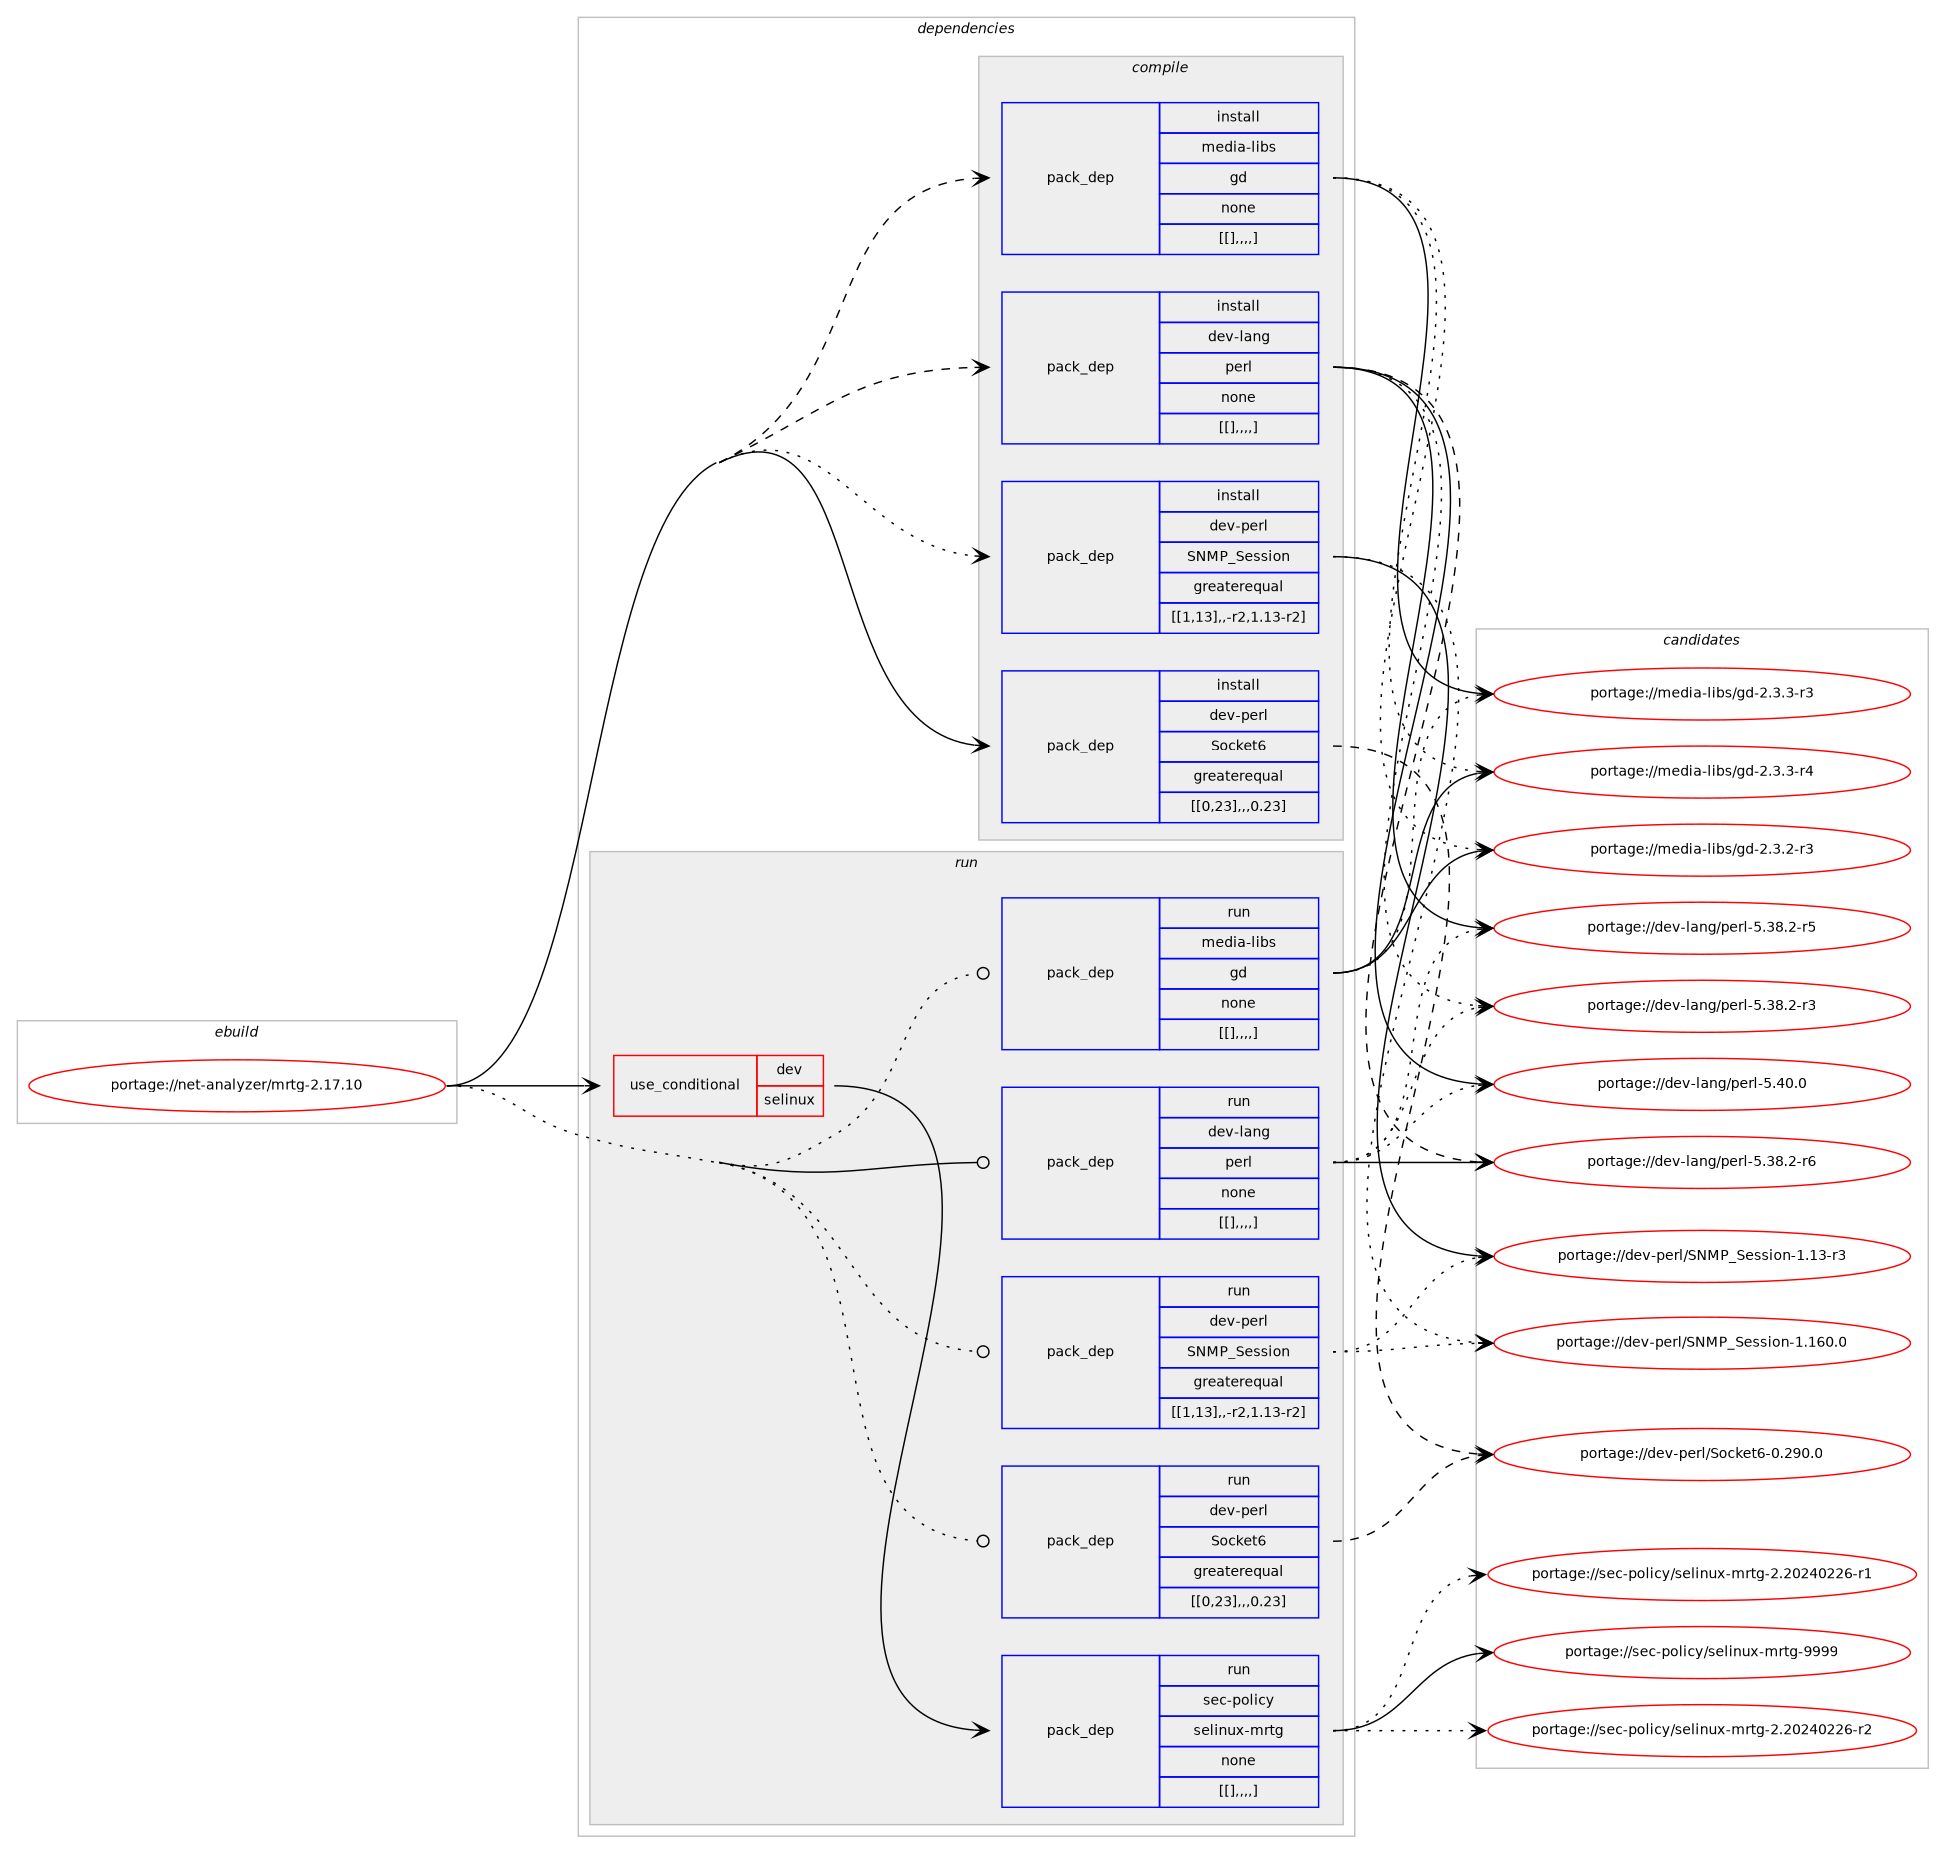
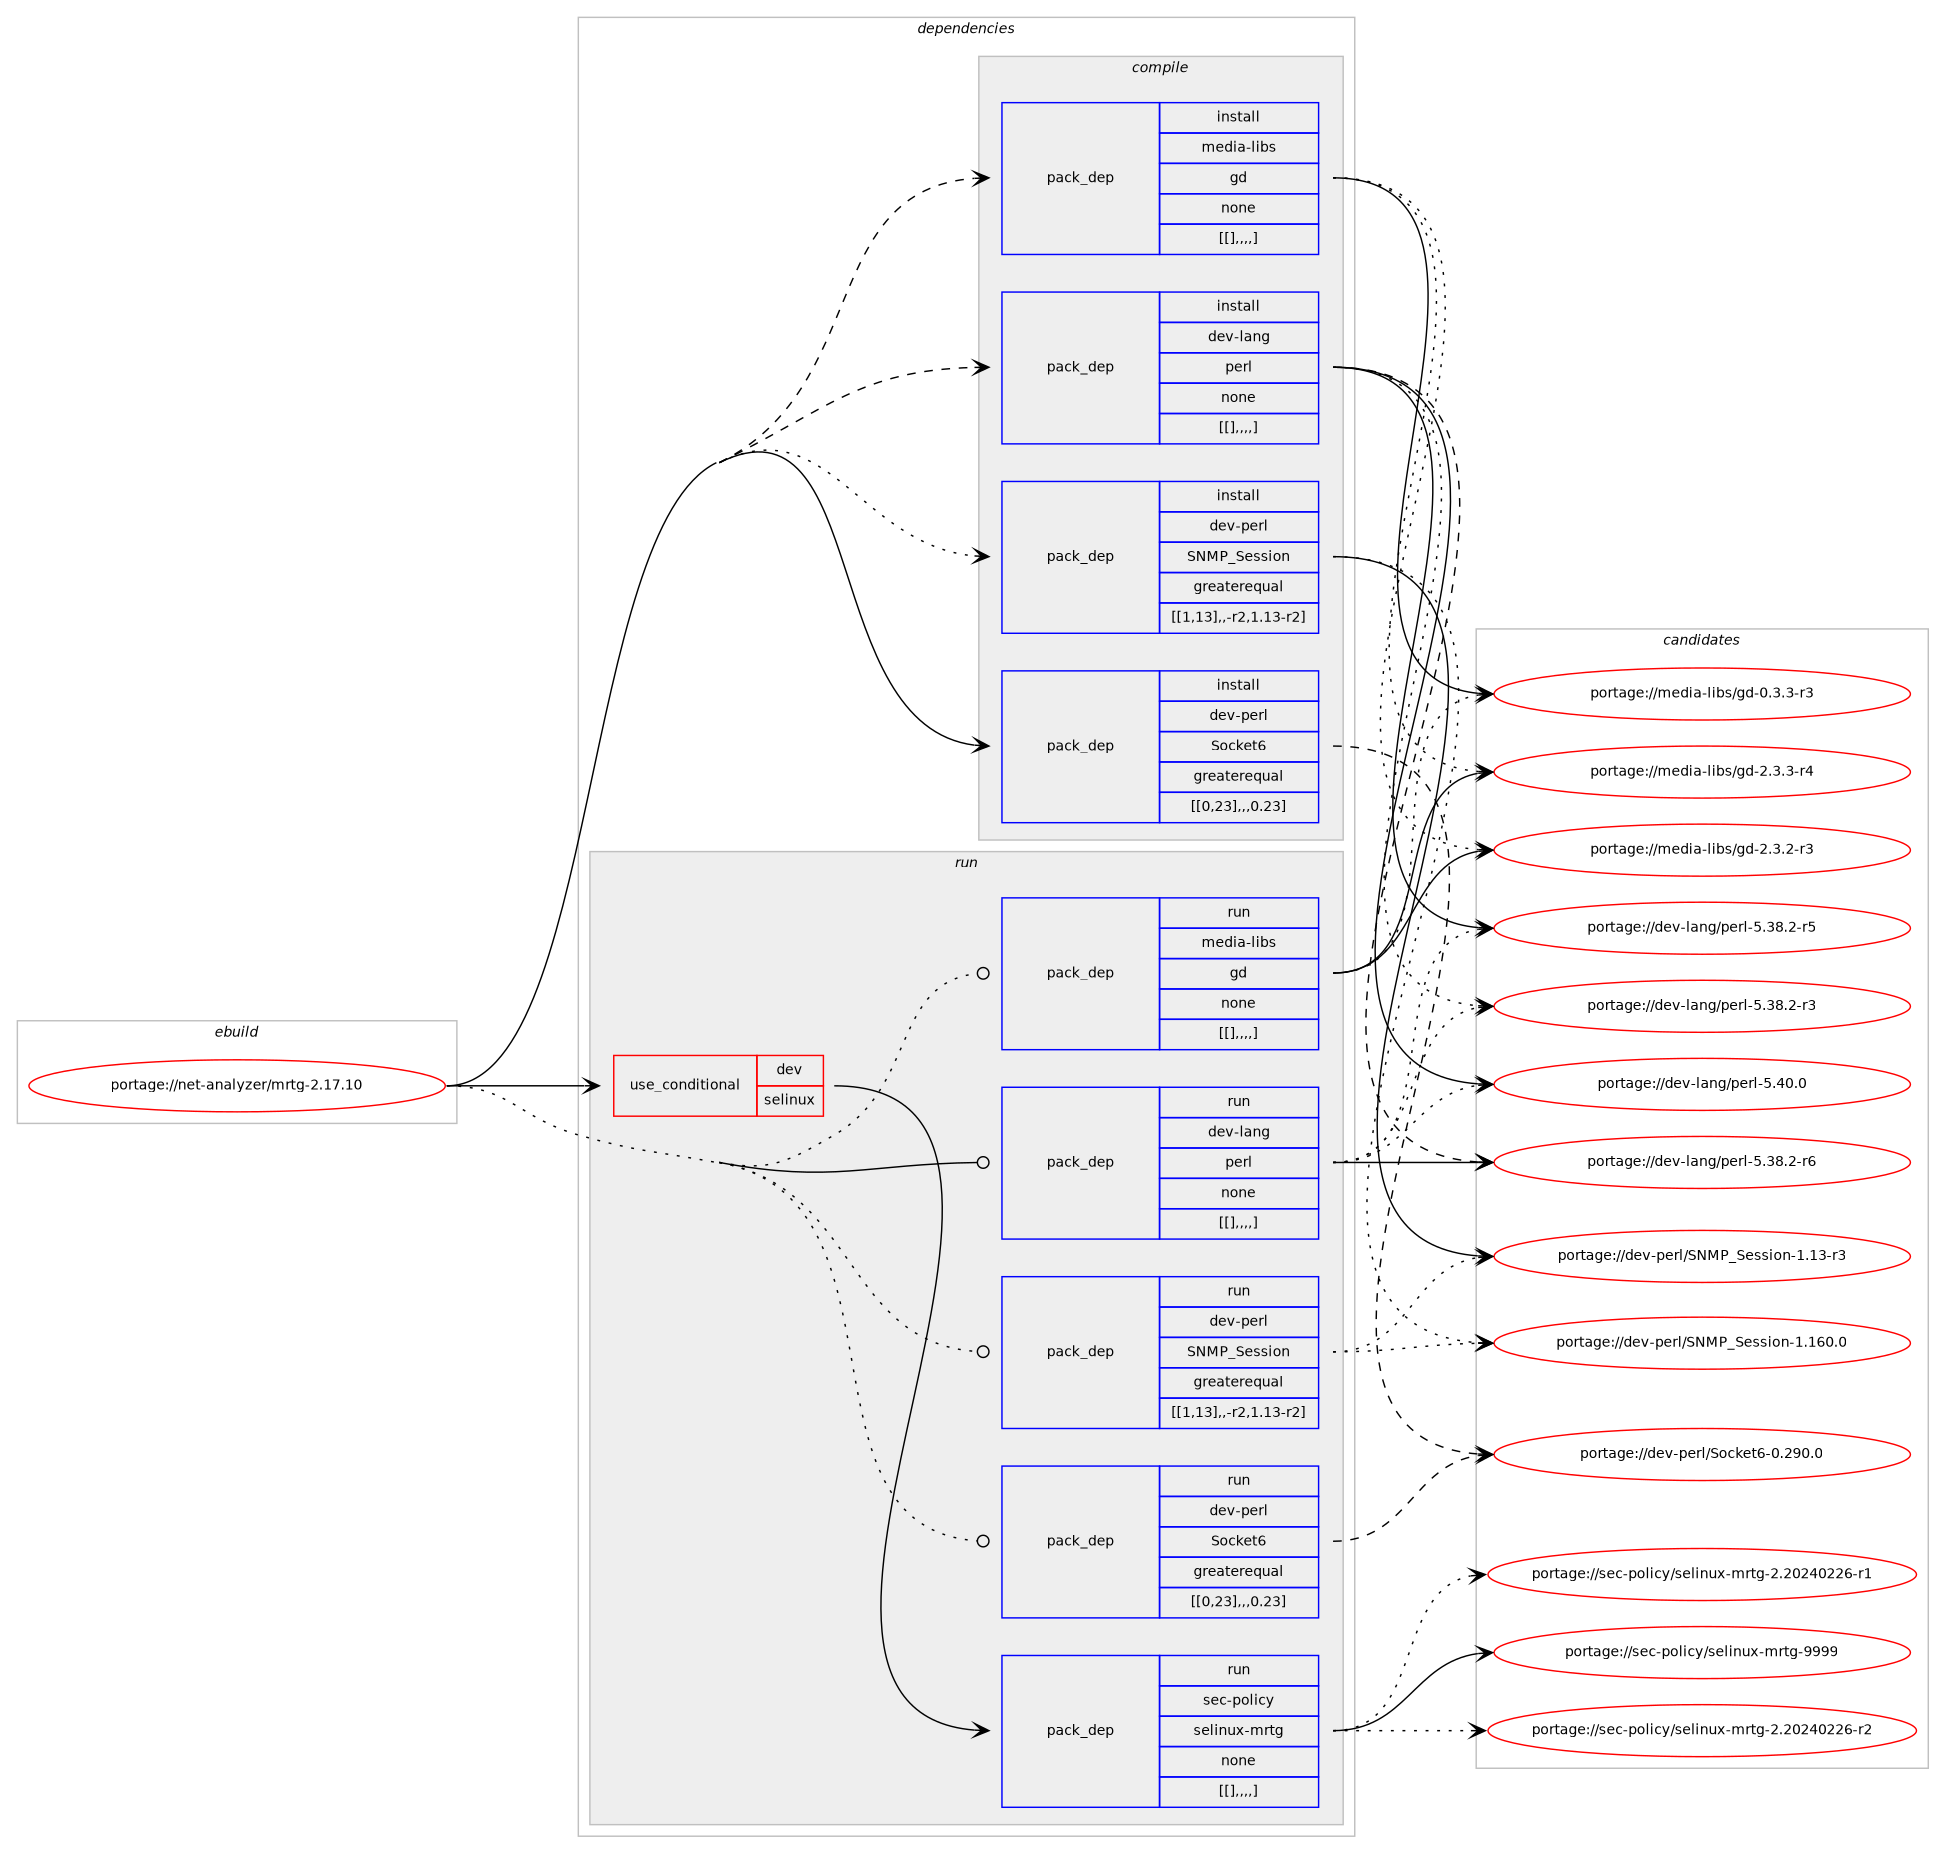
(1702, 694) -> (1702, 694)
